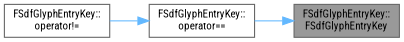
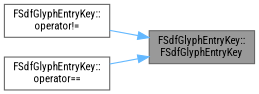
(124, 21) -> (124, 33)
